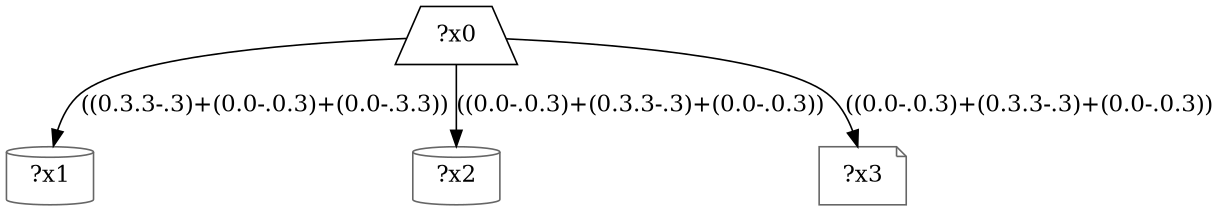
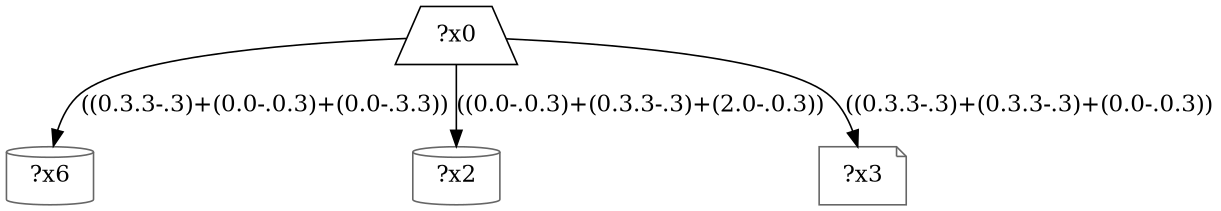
(641, 106) -> (641, 106)
(1030, 106) -> (1030, 106)
(50, 176) -> (50, 176)
